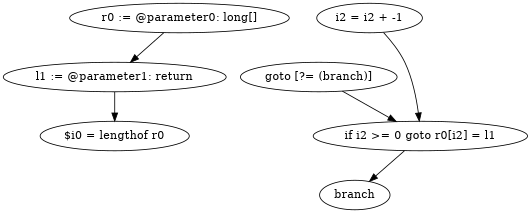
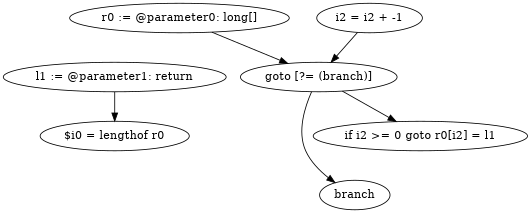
(150, 45) -> (246, 46)
(408, 70) -> (347, 44)
(390, 163) -> (302, 139)
